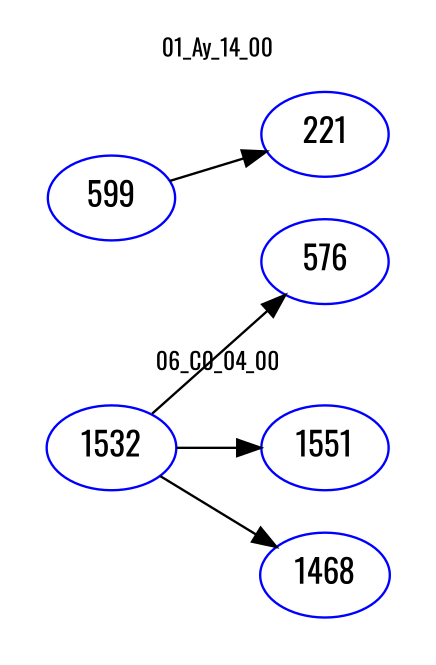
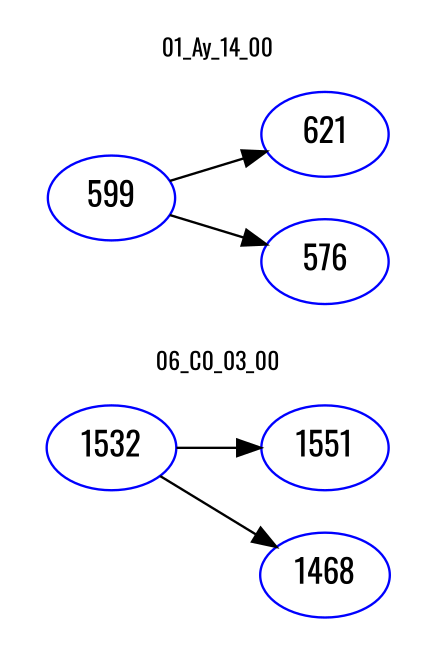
(325, 134) -> (325, 134)
(210, 362) -> (207, 226)
(218, 364) -> (218, 364)
